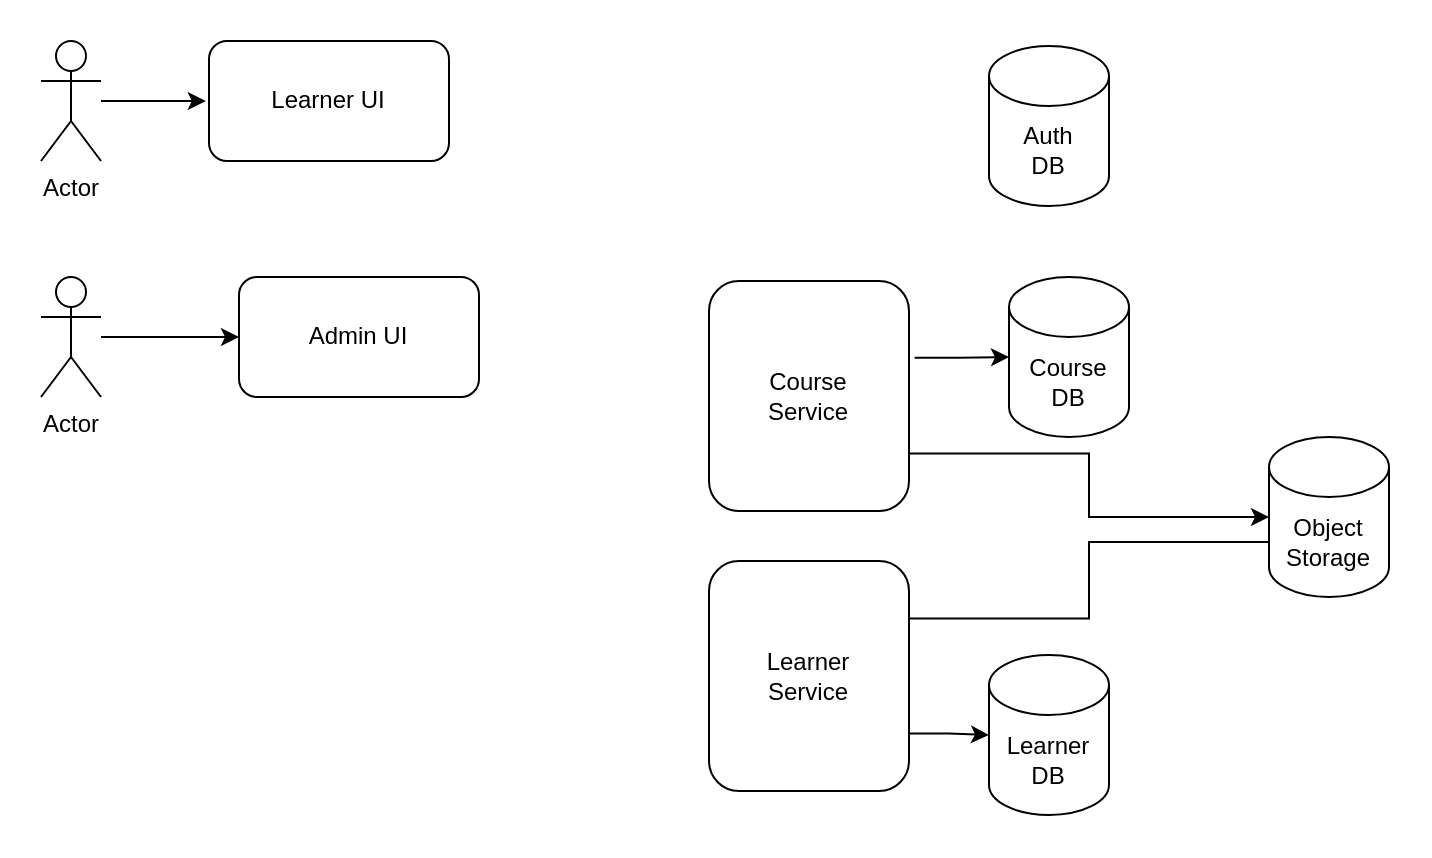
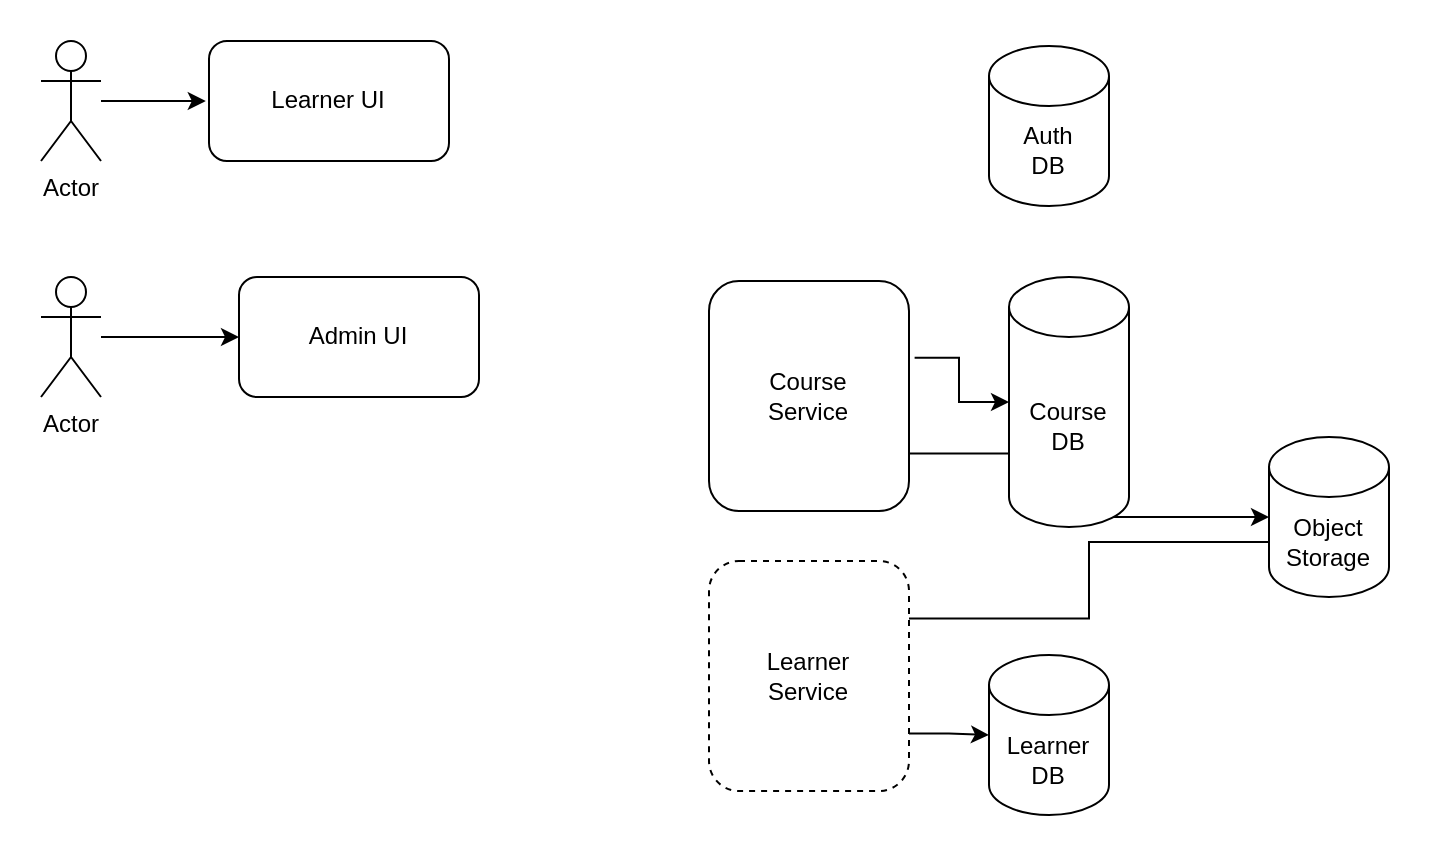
(1069, 357) -> (1069, 402)
(809, 676) -> (809, 676)
